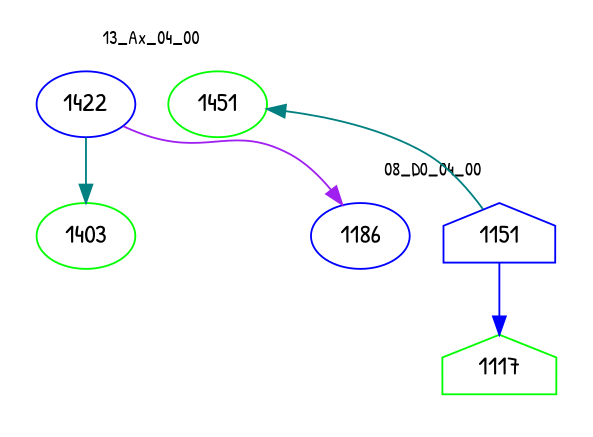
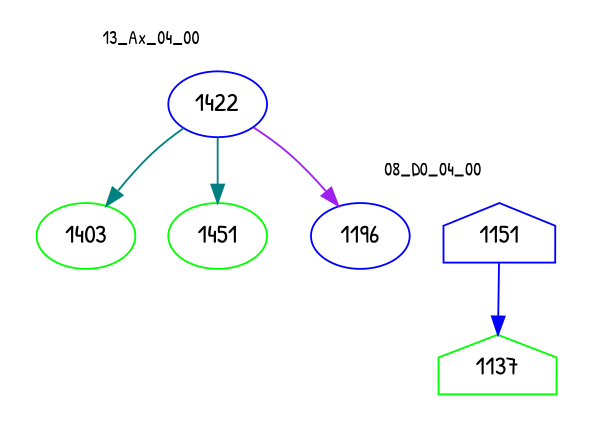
(396, 139) -> (218, 161)
(360, 236) -> (360, 236)
(499, 368) -> (498, 368)
